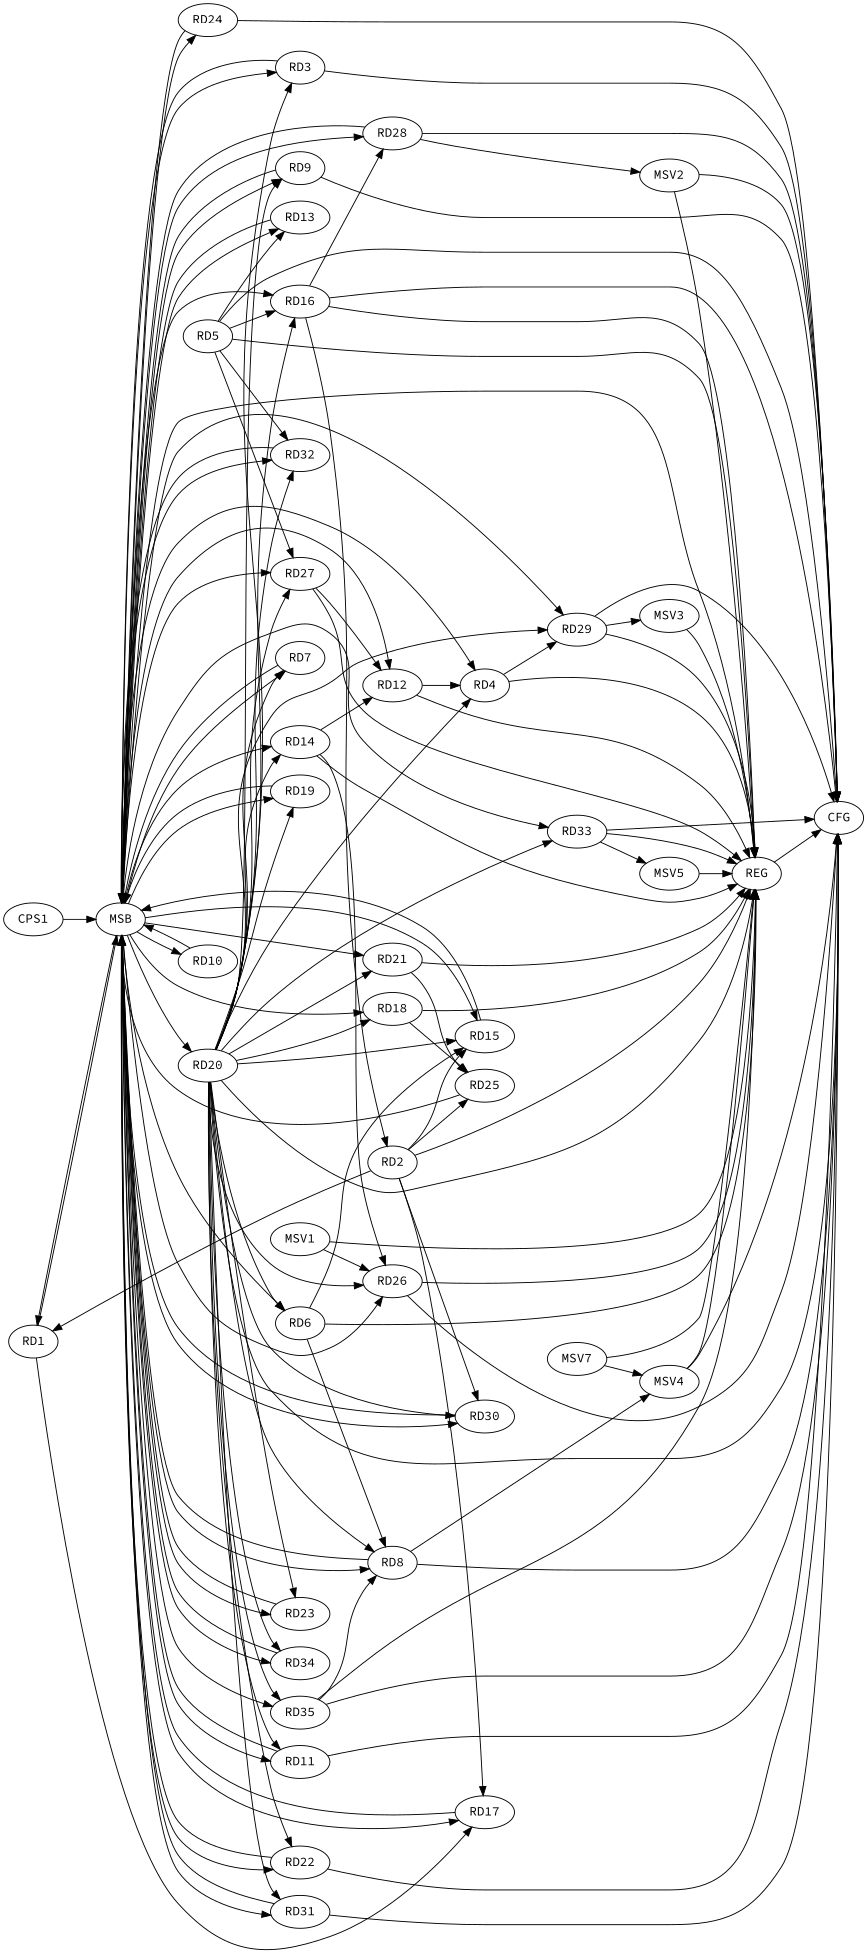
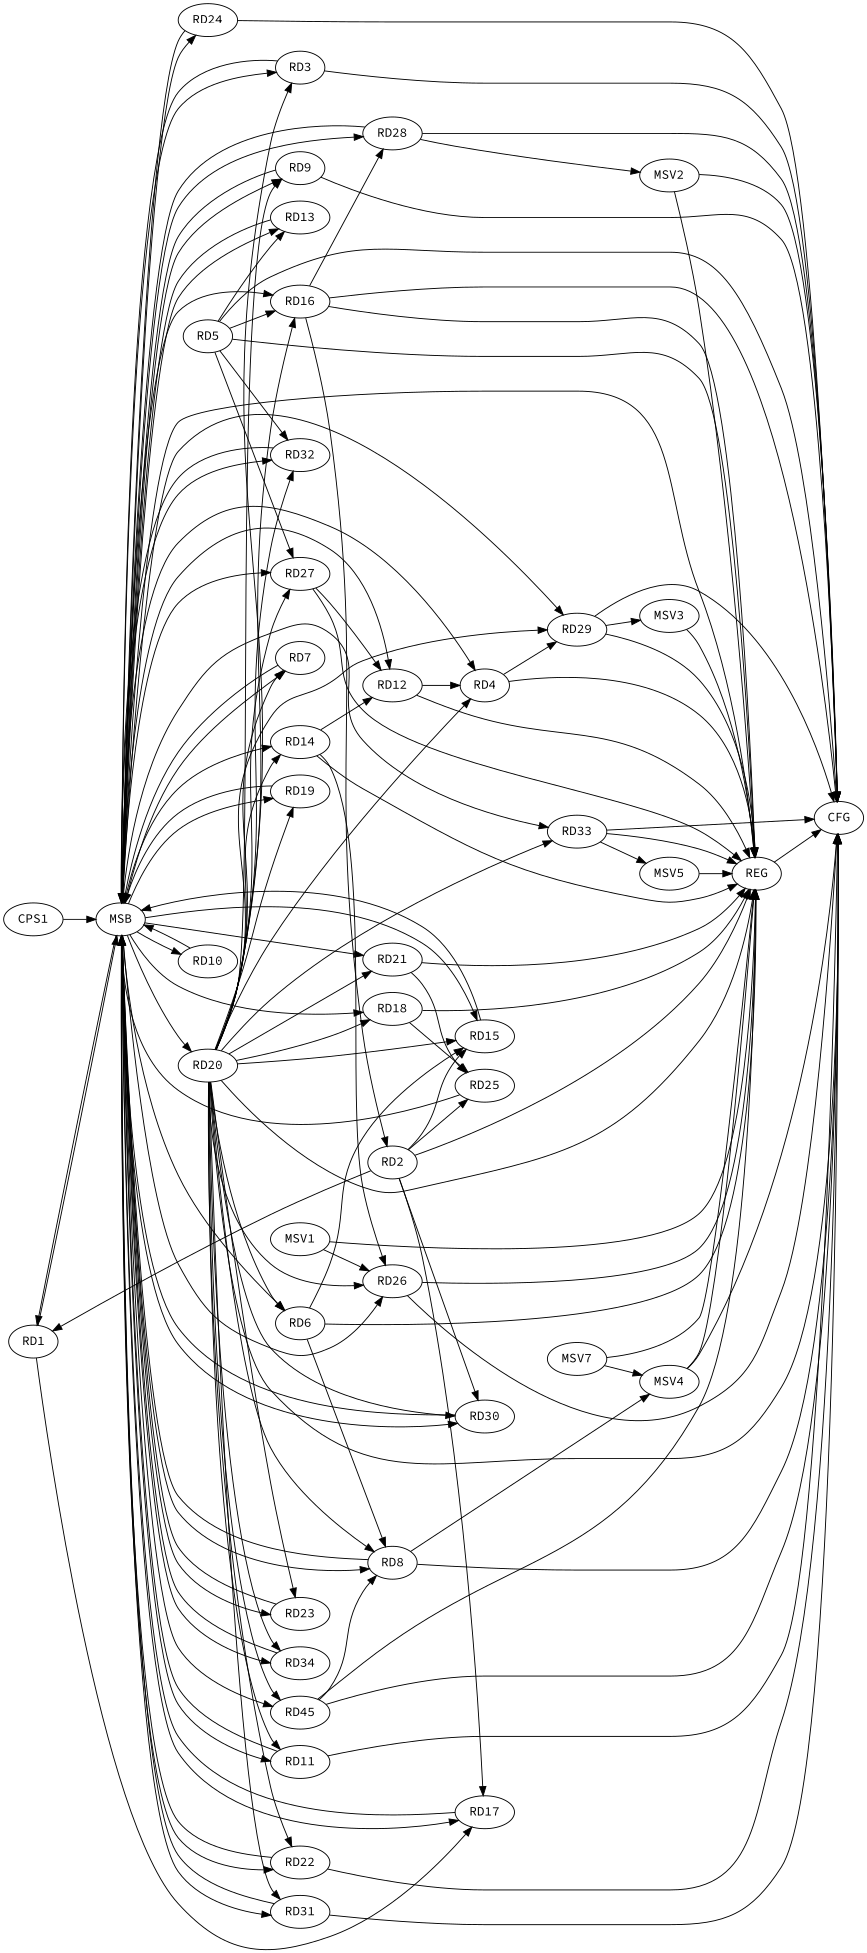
(300, 1713) -> (300, 1713)
